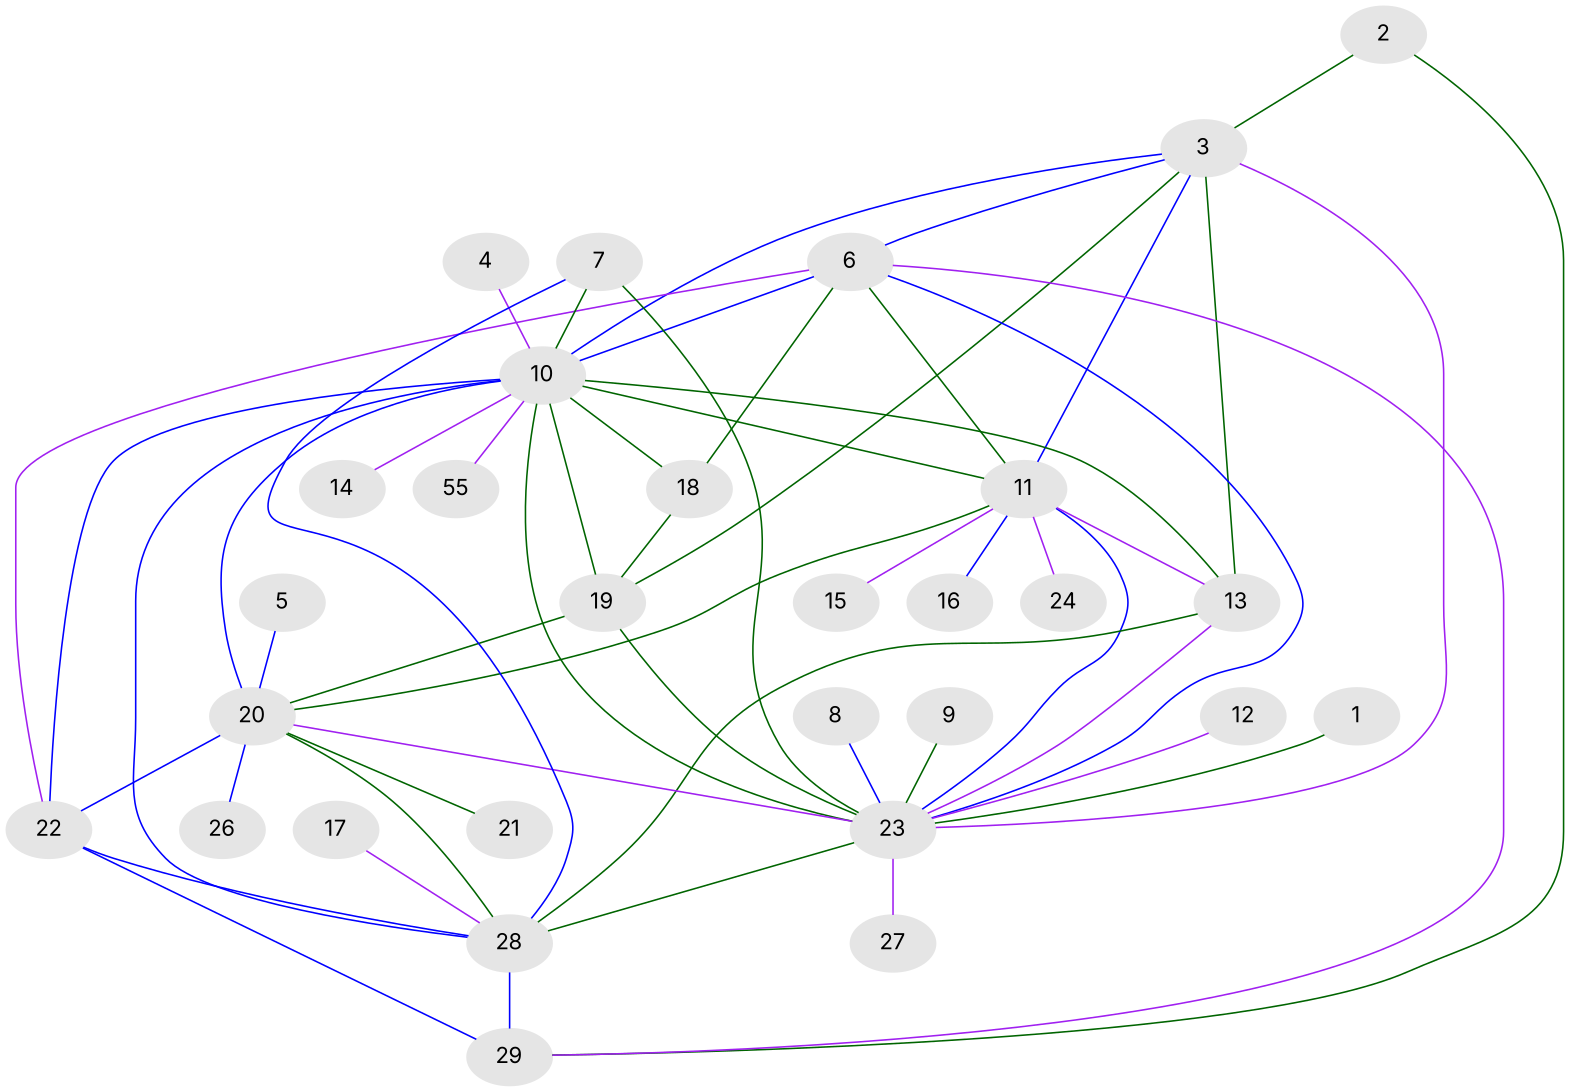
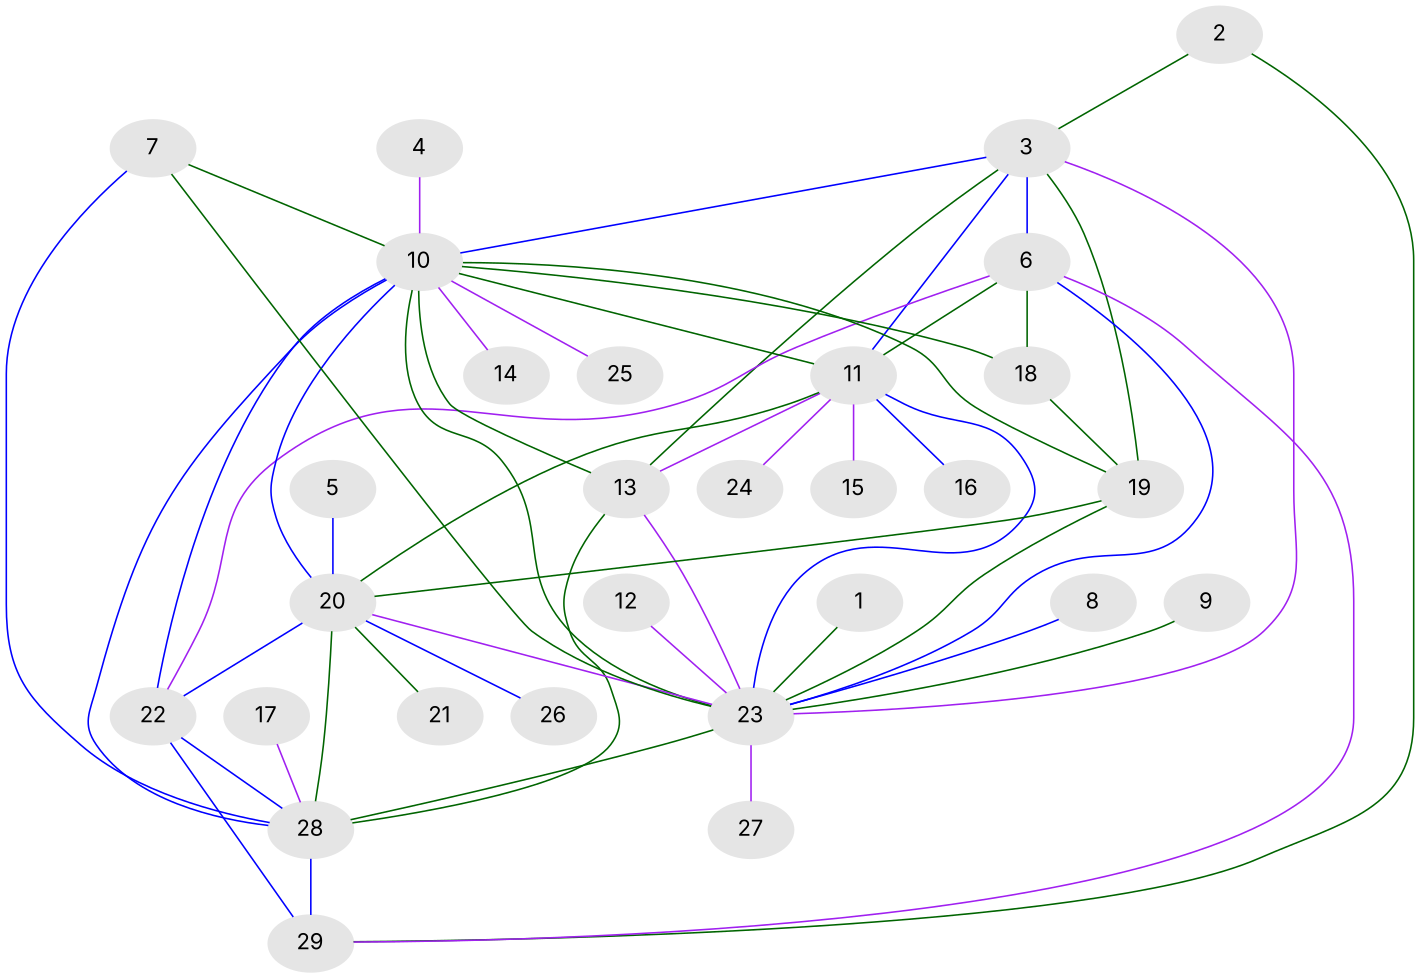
(697, 319) -> none
(456, 489) -> (620, 376)
